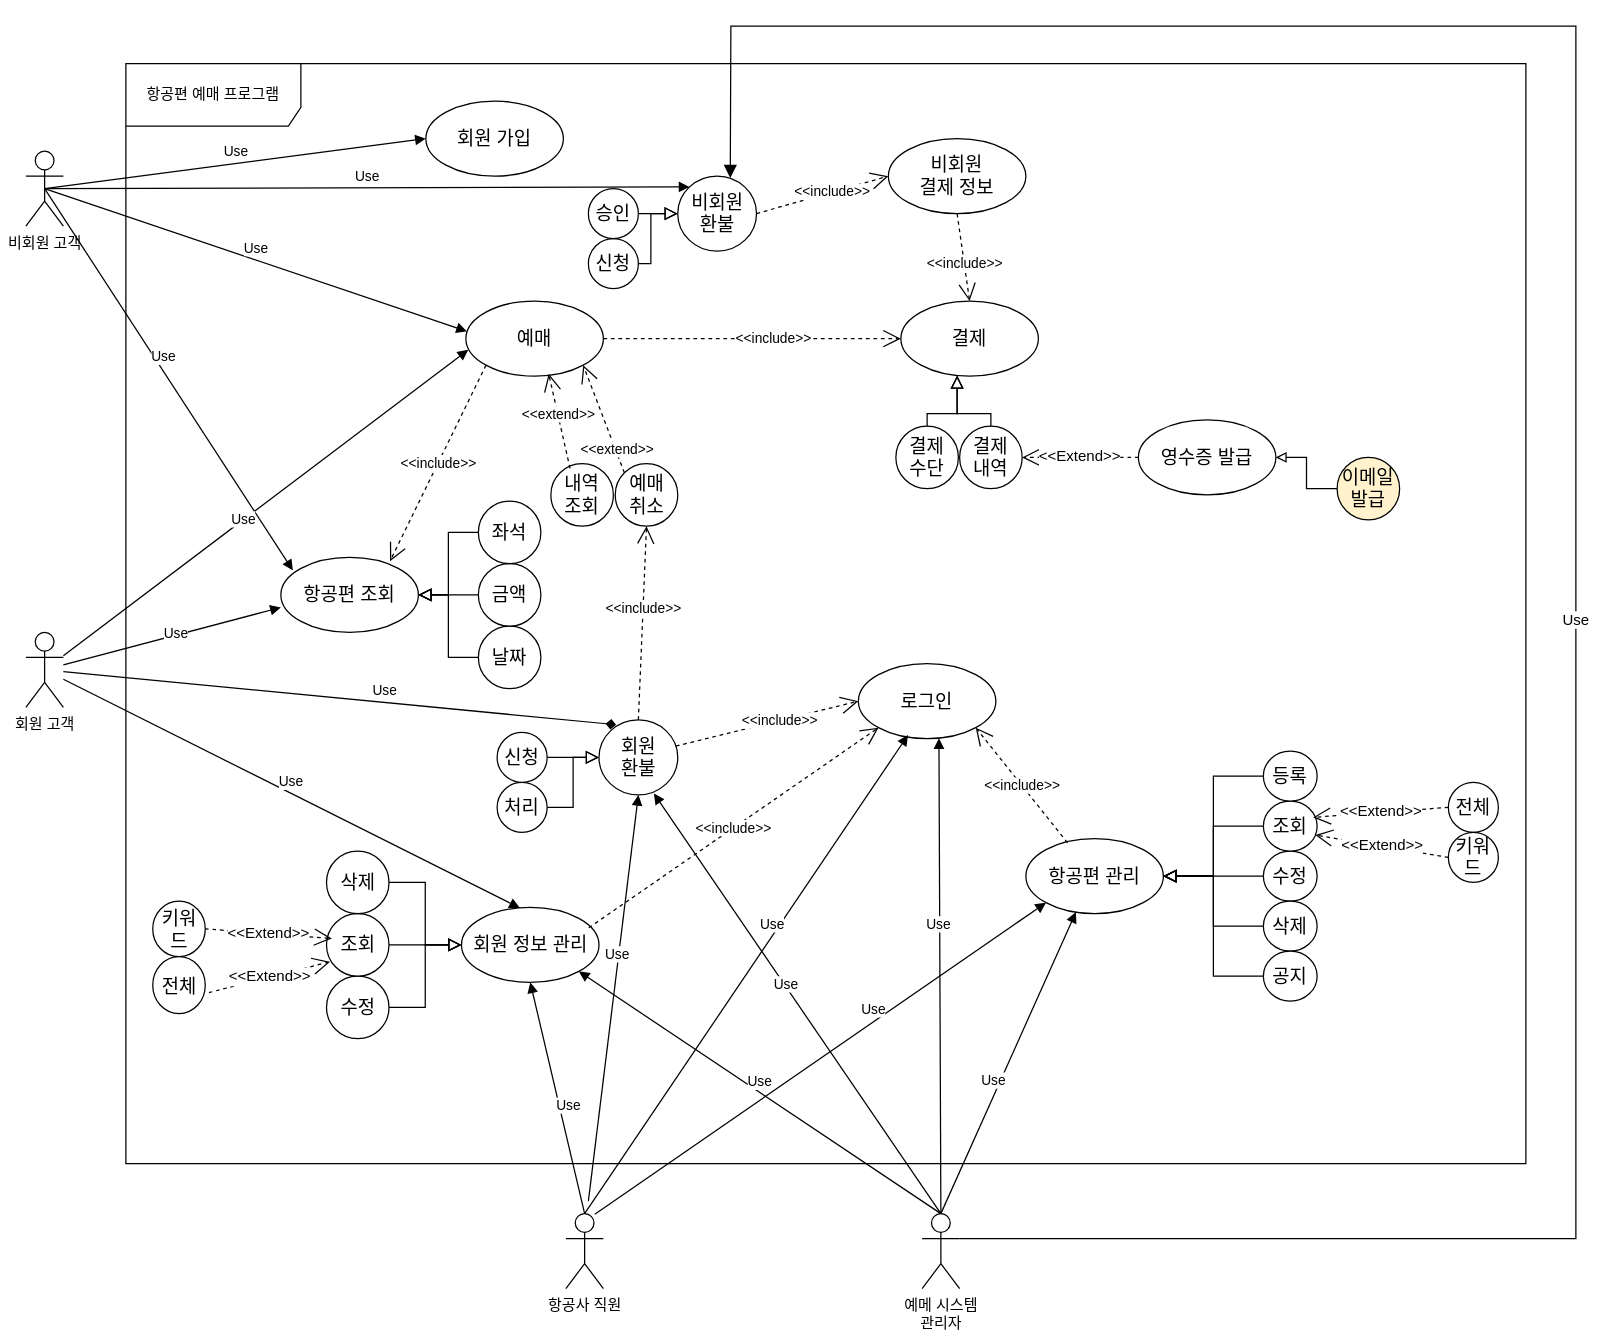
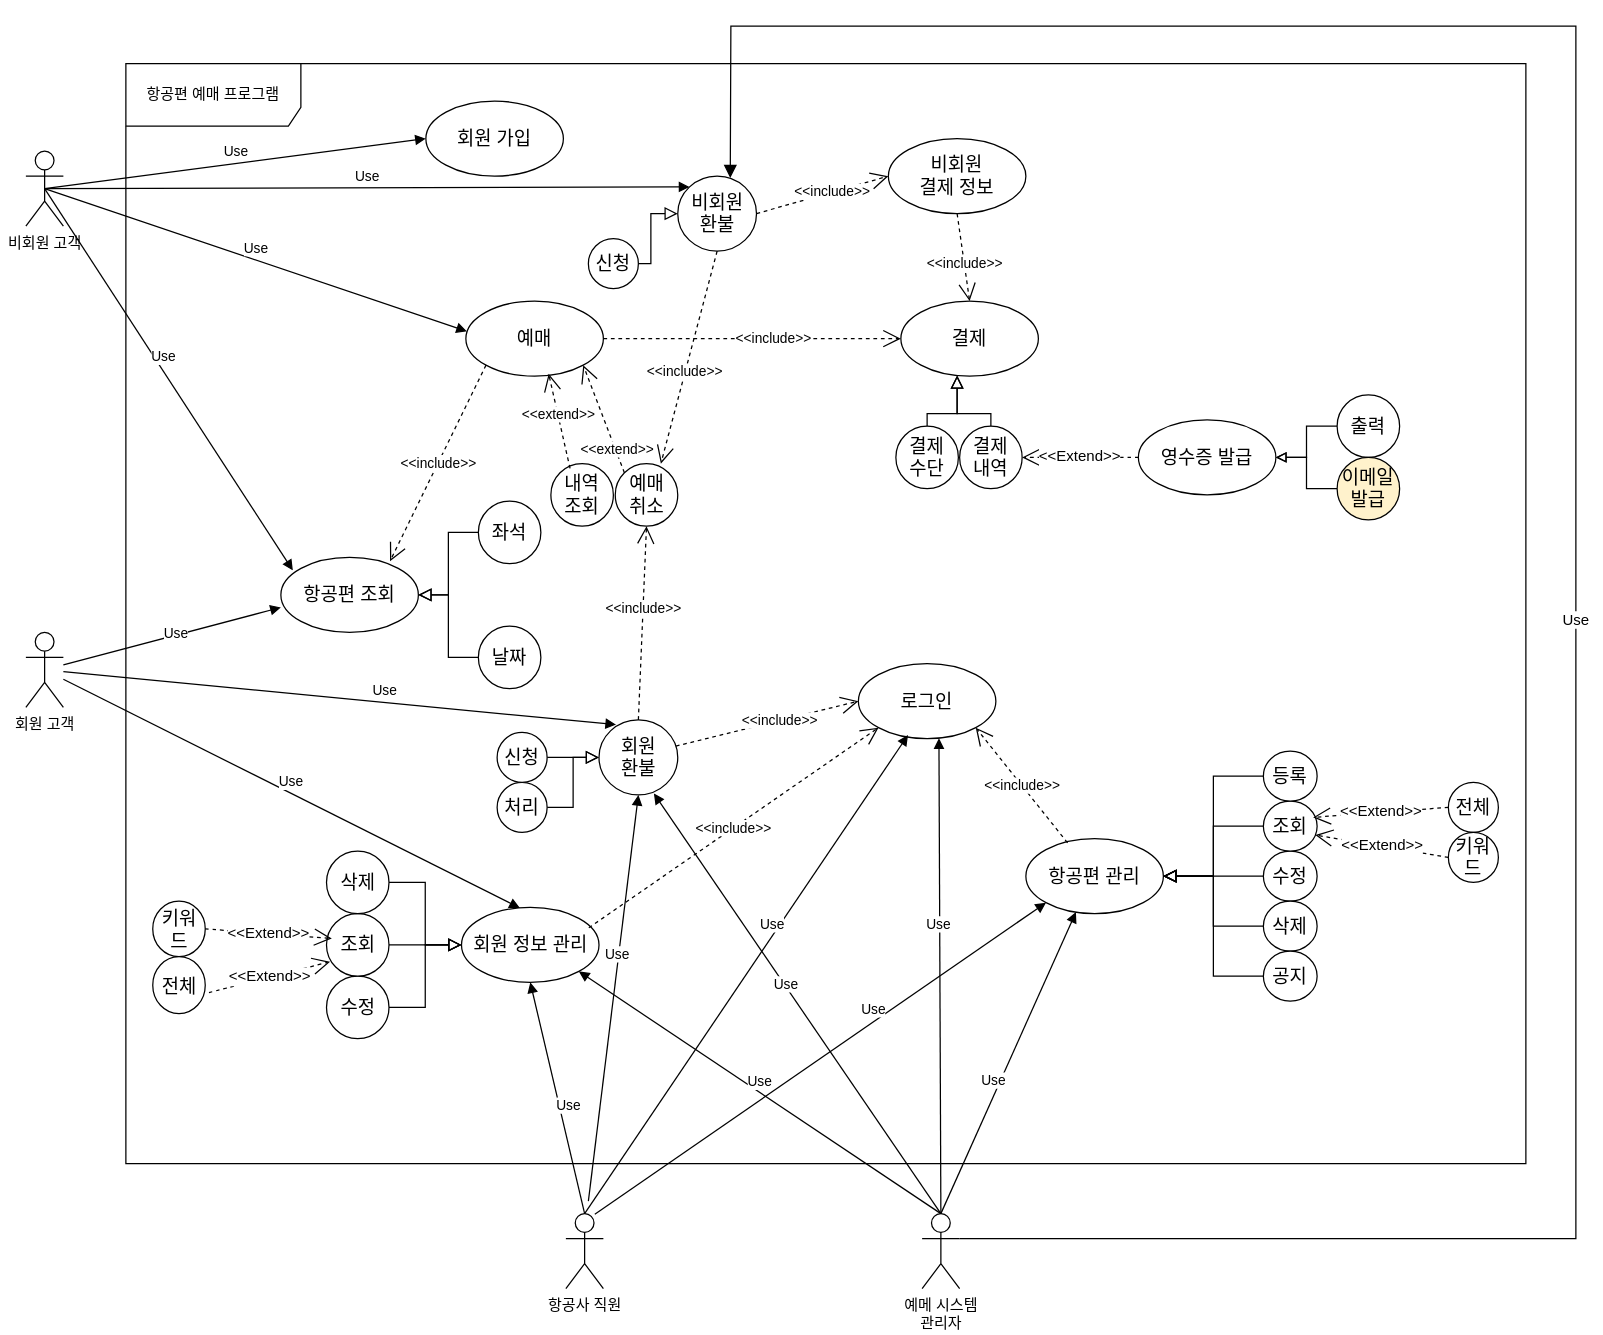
(613, 214) -> none
(642, 214) -> none
none -> (689, 356)
none -> (1307, 426)
none -> (1368, 426)
(262, 506) -> none
(464, 595) -> none
(509, 595) -> none
(604, 724) -> (604, 724)
